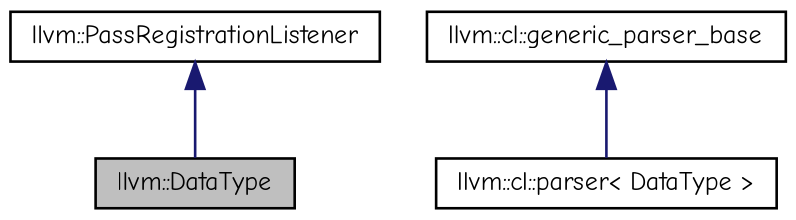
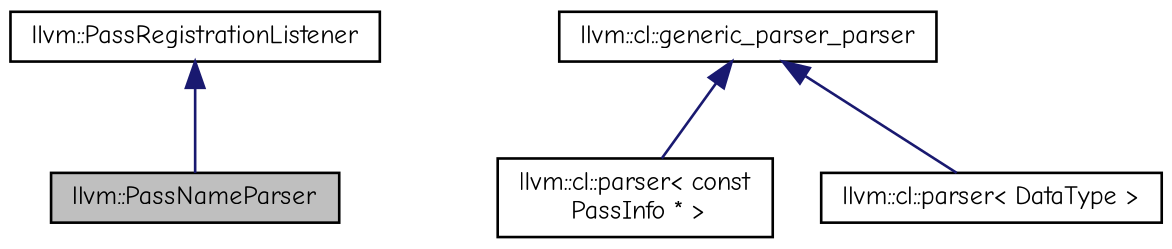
(606, 37) -> (748, 37)
(195, 183) -> (195, 198)
none -> (635, 198)
